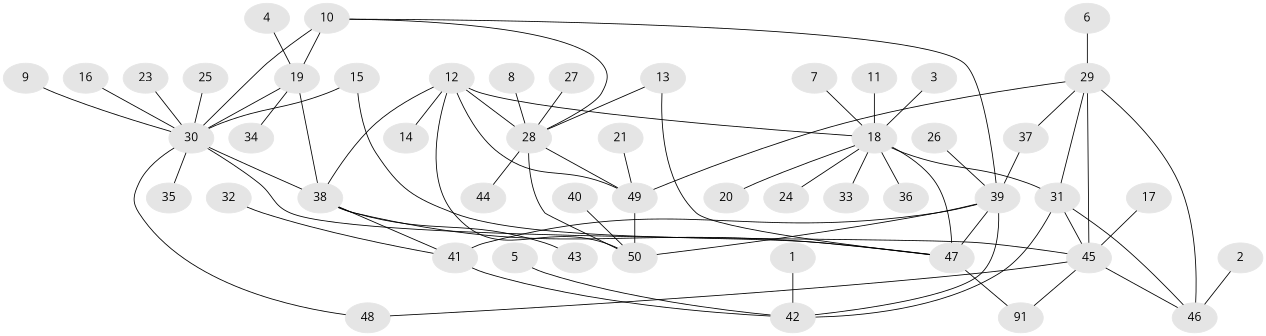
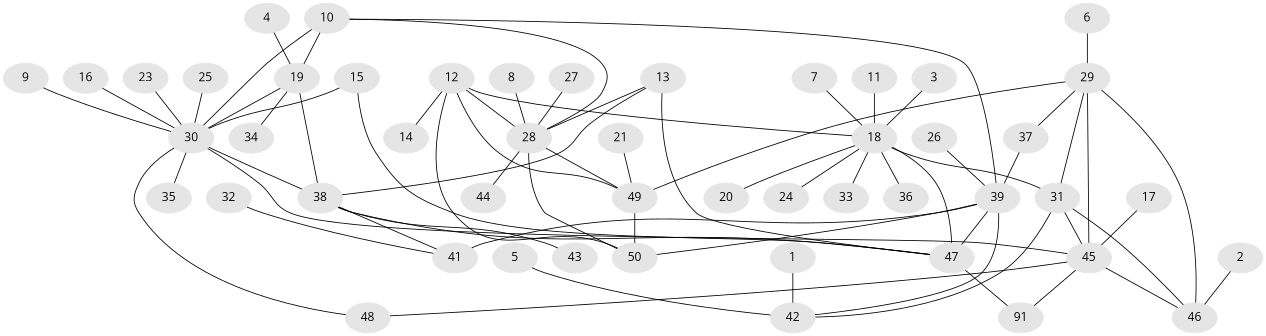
(373, 126) -> (498, 171)
(575, 198) -> none
(597, 298) -> none
